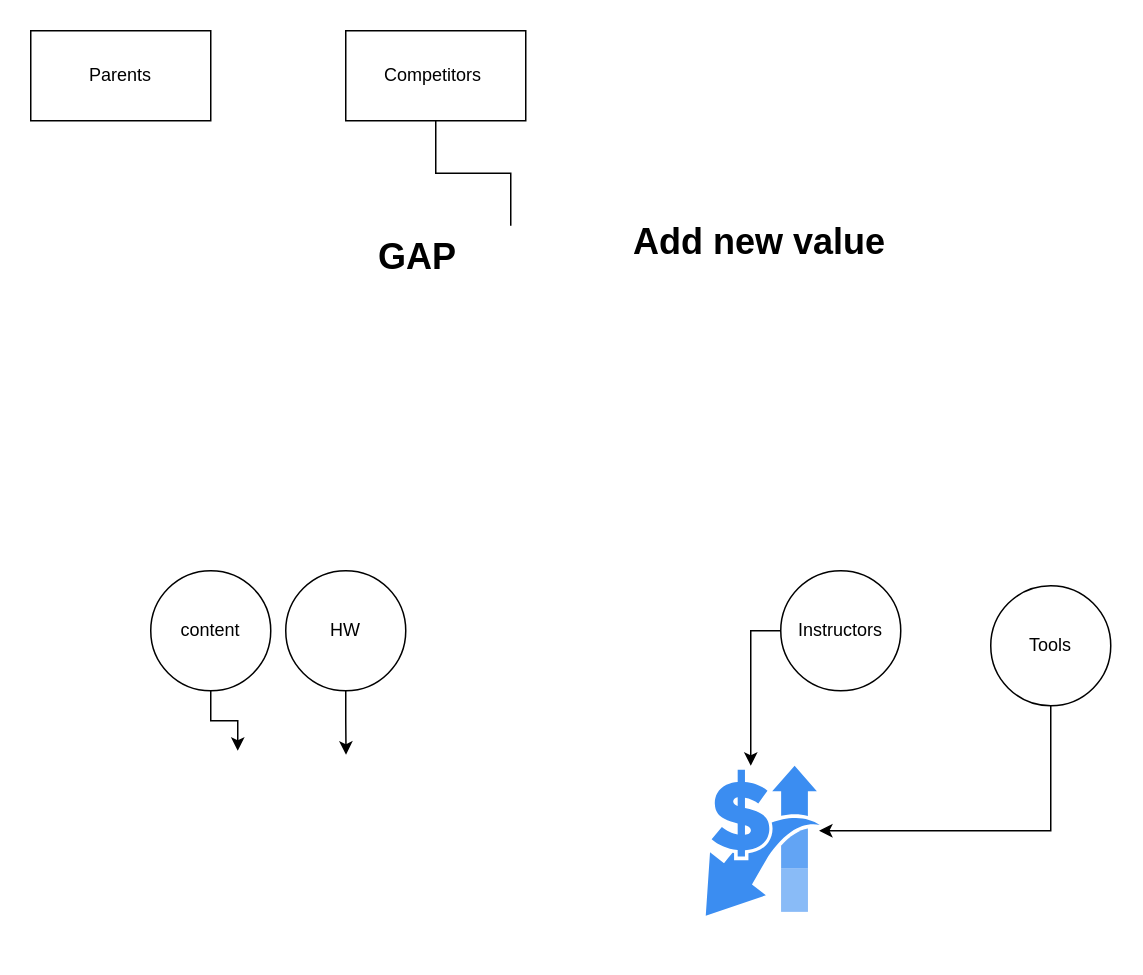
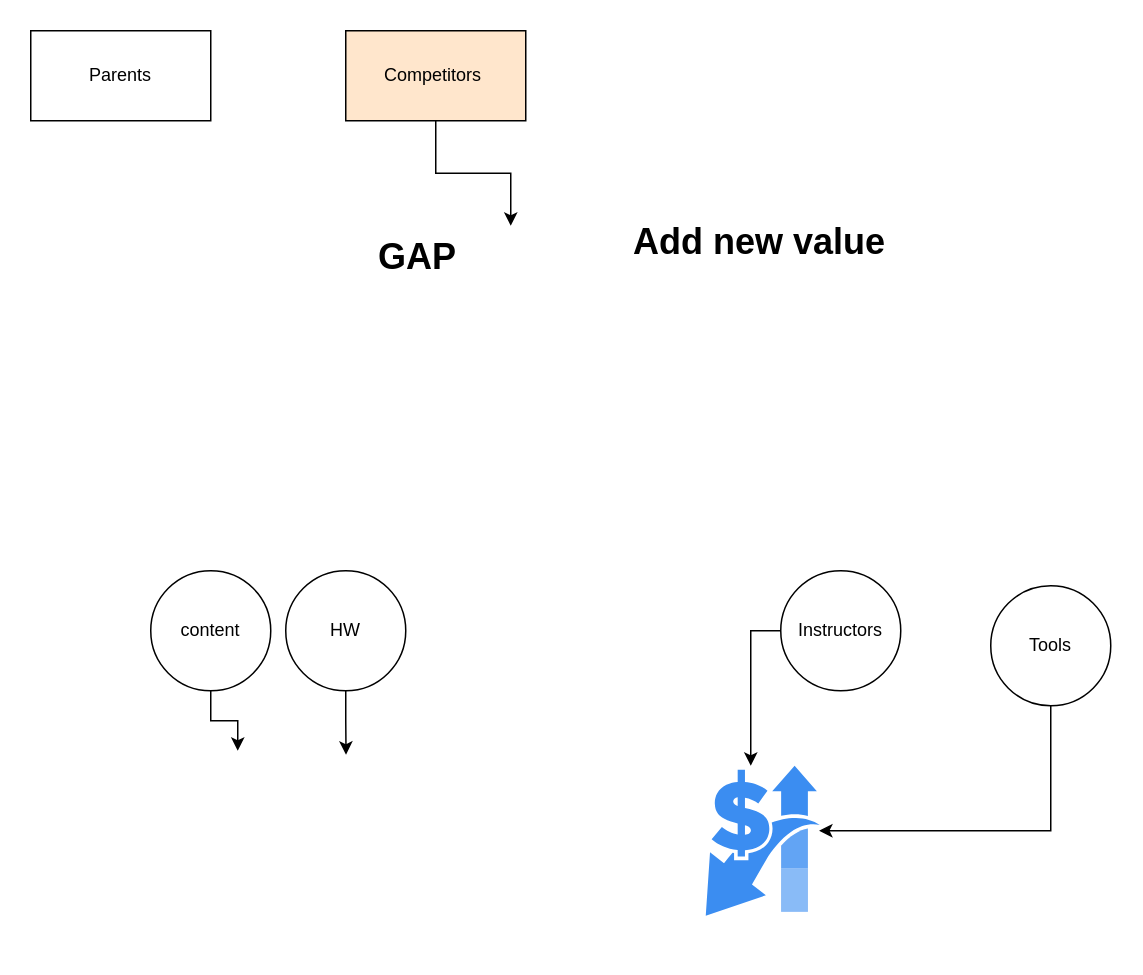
(436, 76) -> (436, 76)
(511, 218) -> (511, 214)
